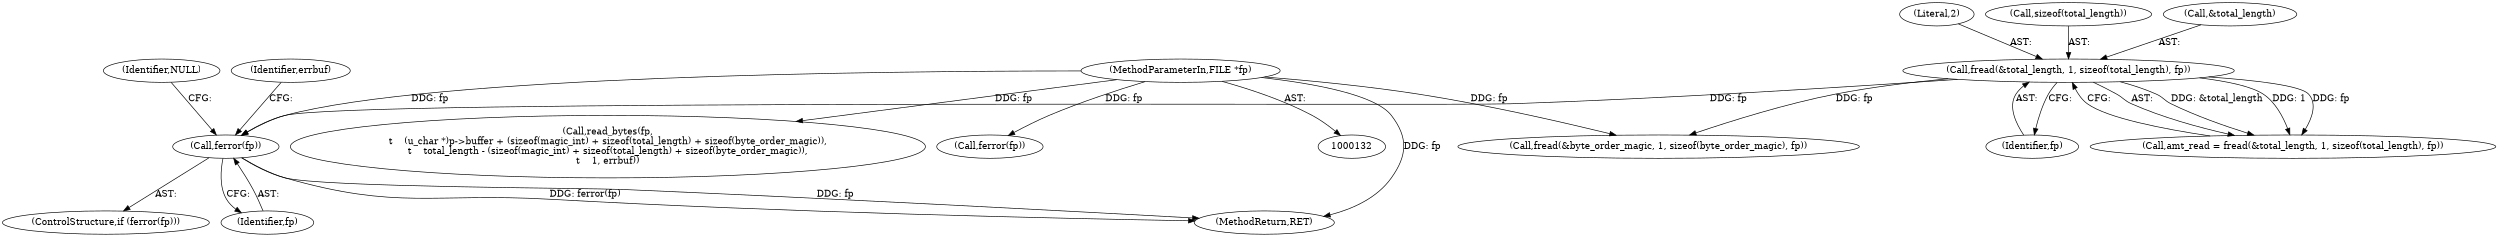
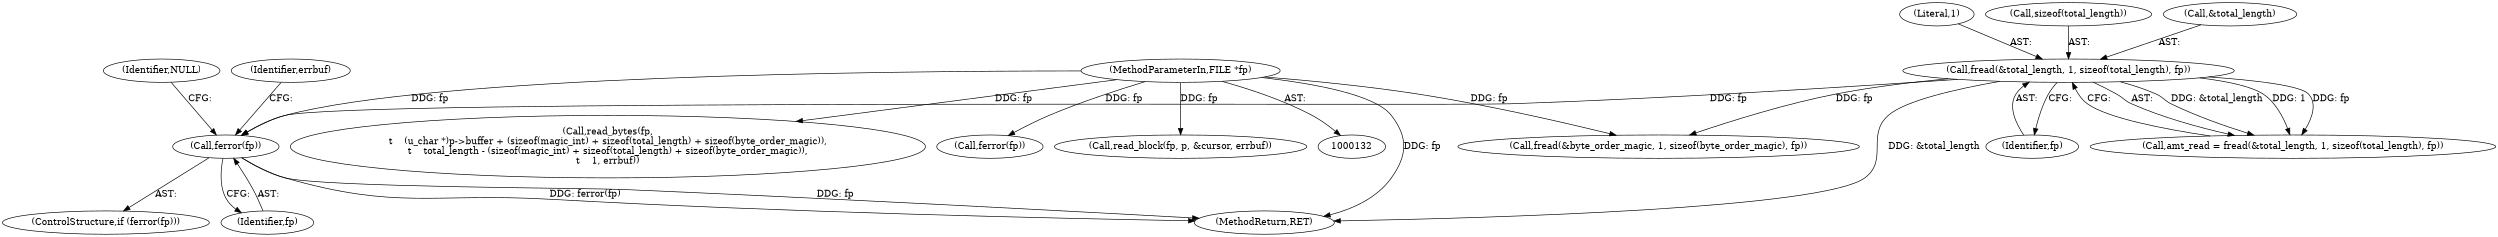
(1937, 14) -> (1937, 14)
none -> (1181, 147)
none -> (1697, 206)
